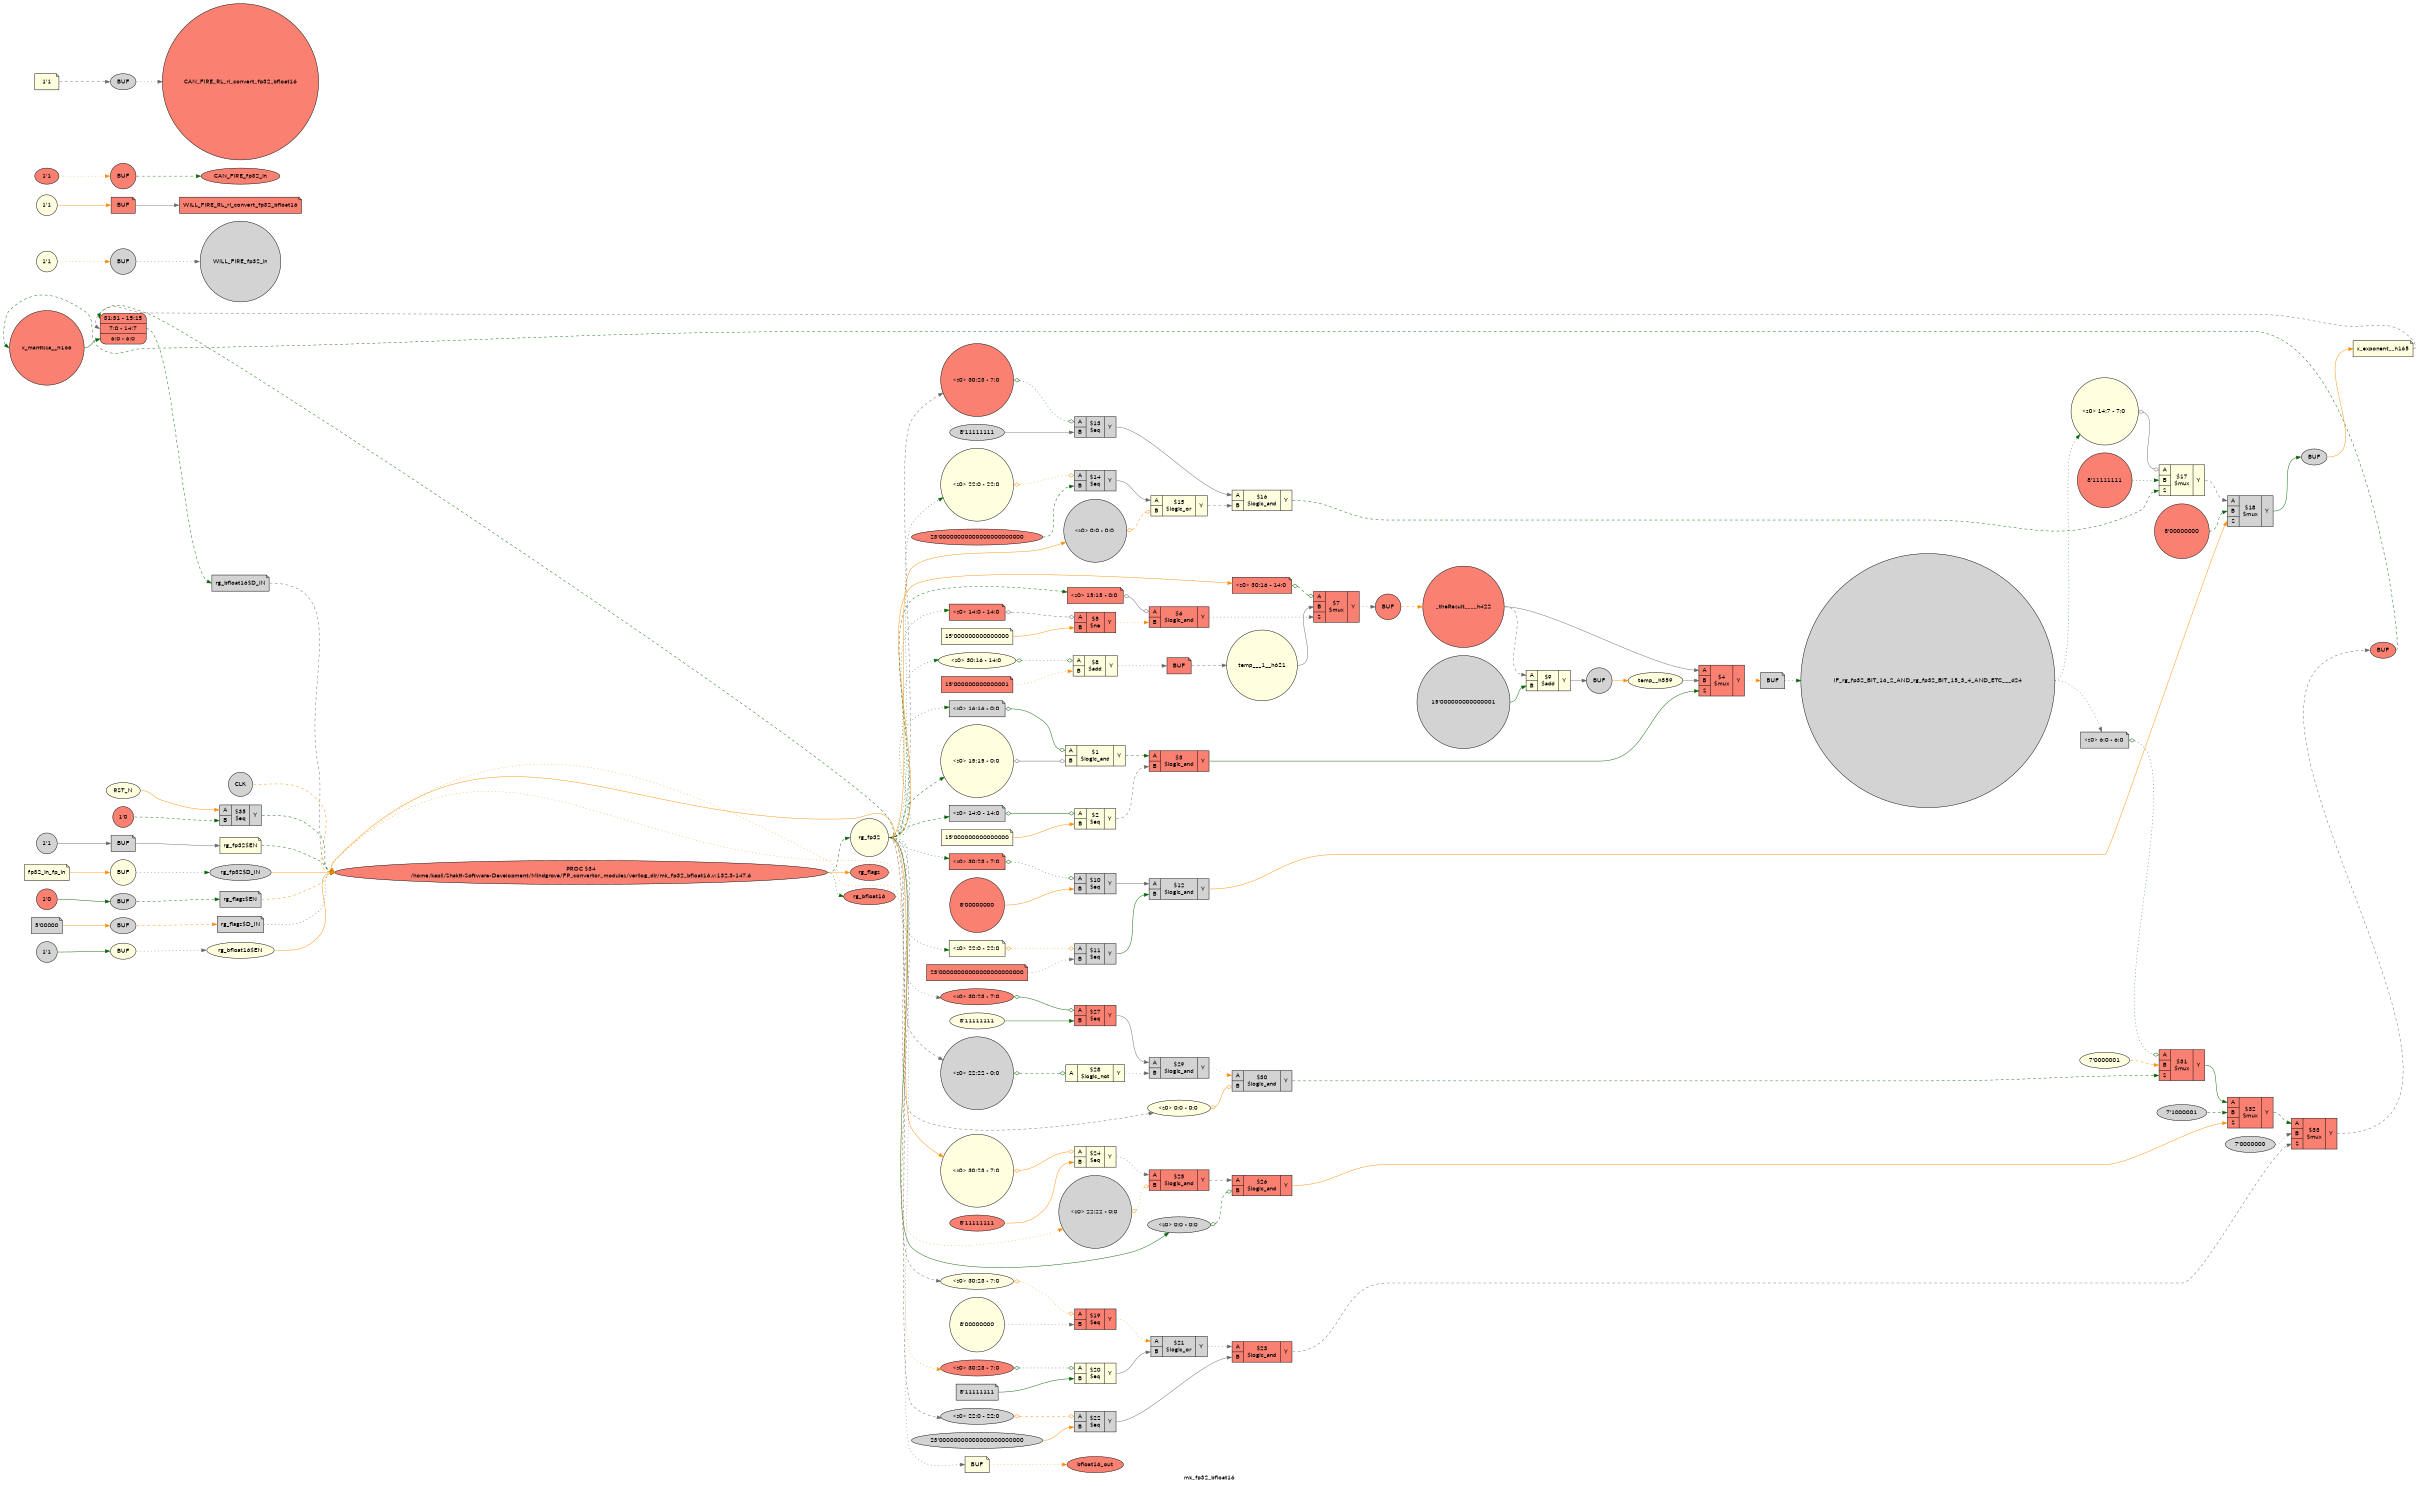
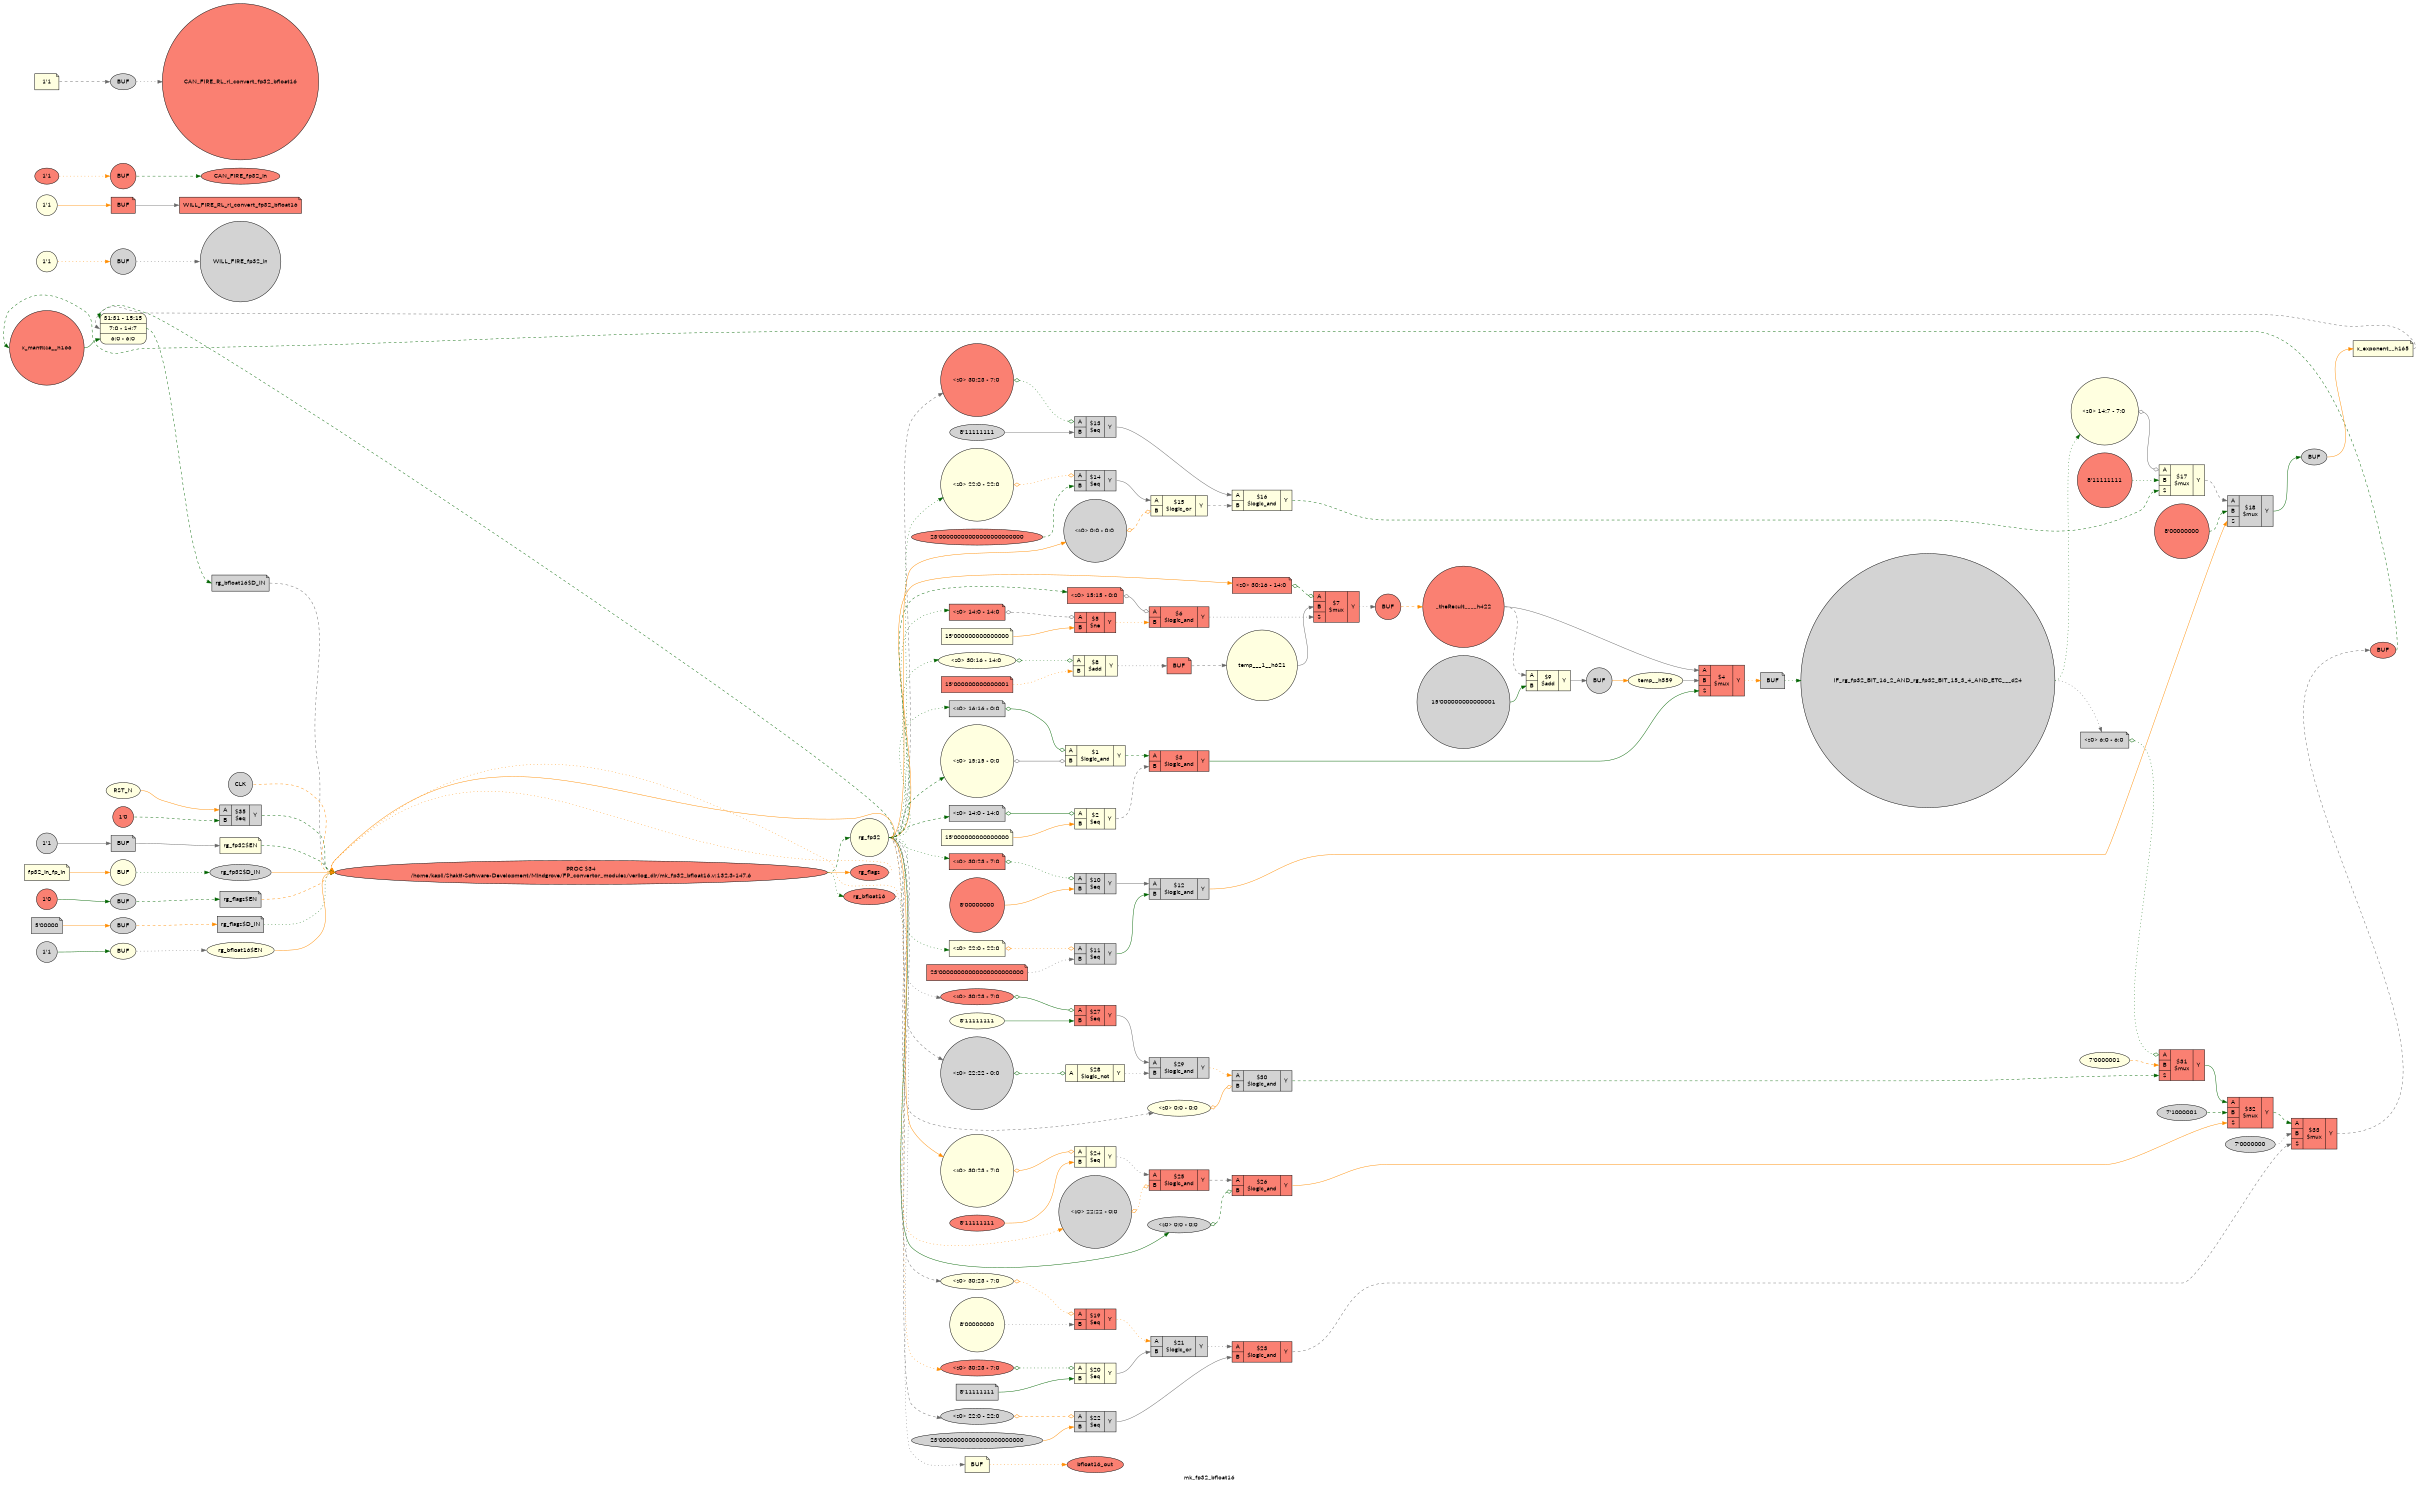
(123, 329) -> (123, 329)
